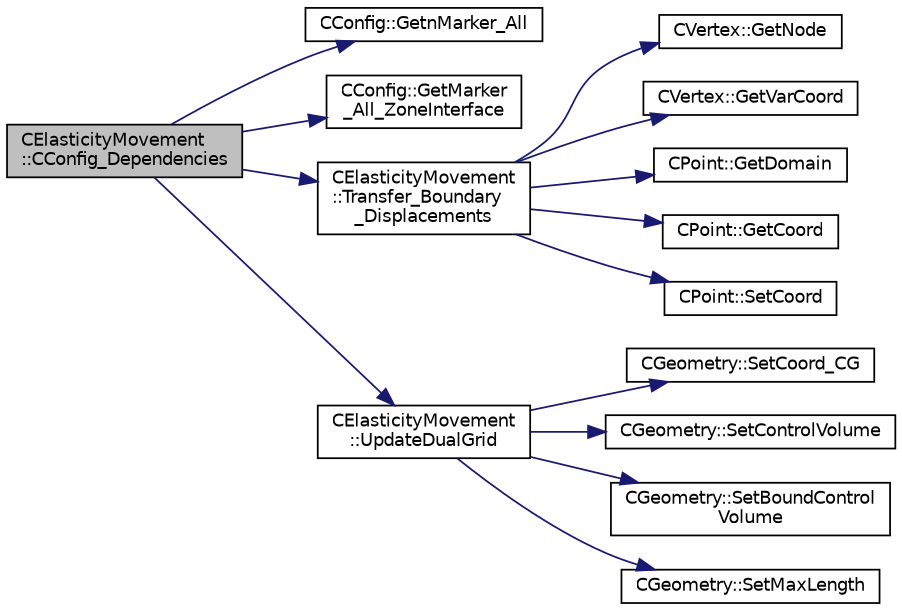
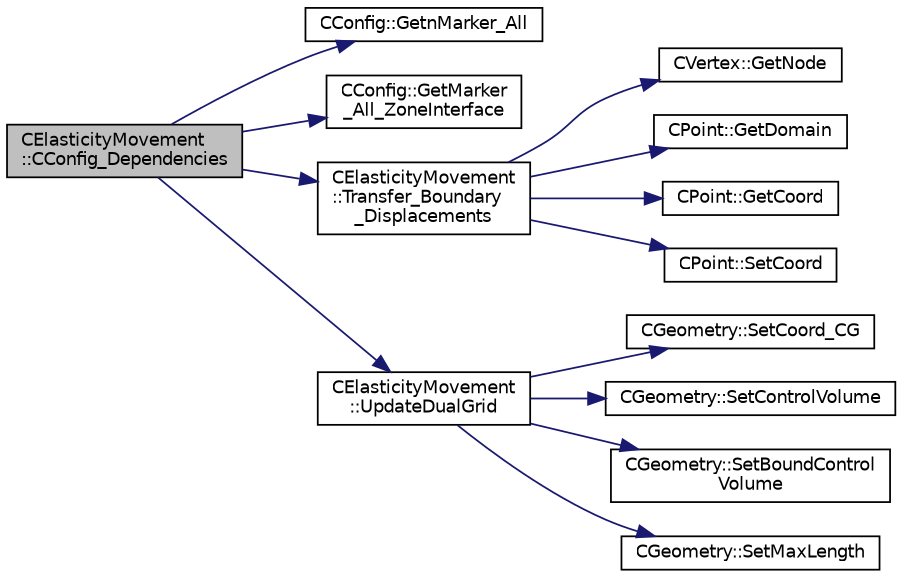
(750, 98) -> none
